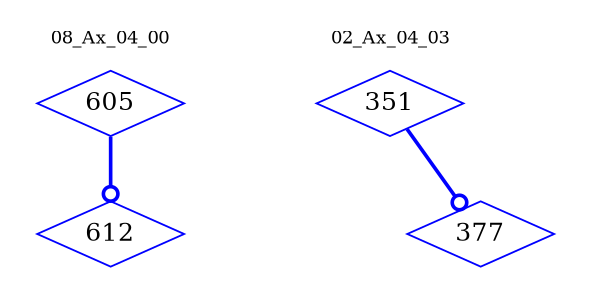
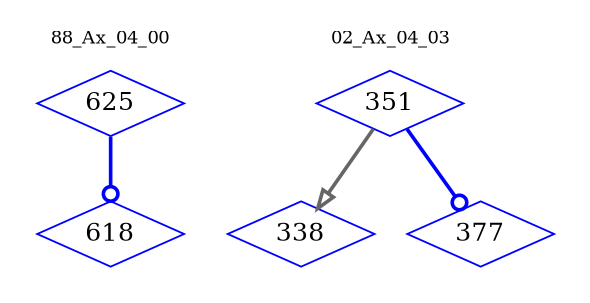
(111, 39) -> (111, 39)
(111, 103) -> (111, 103)
(111, 234) -> (111, 234)
none -> (301, 234)
